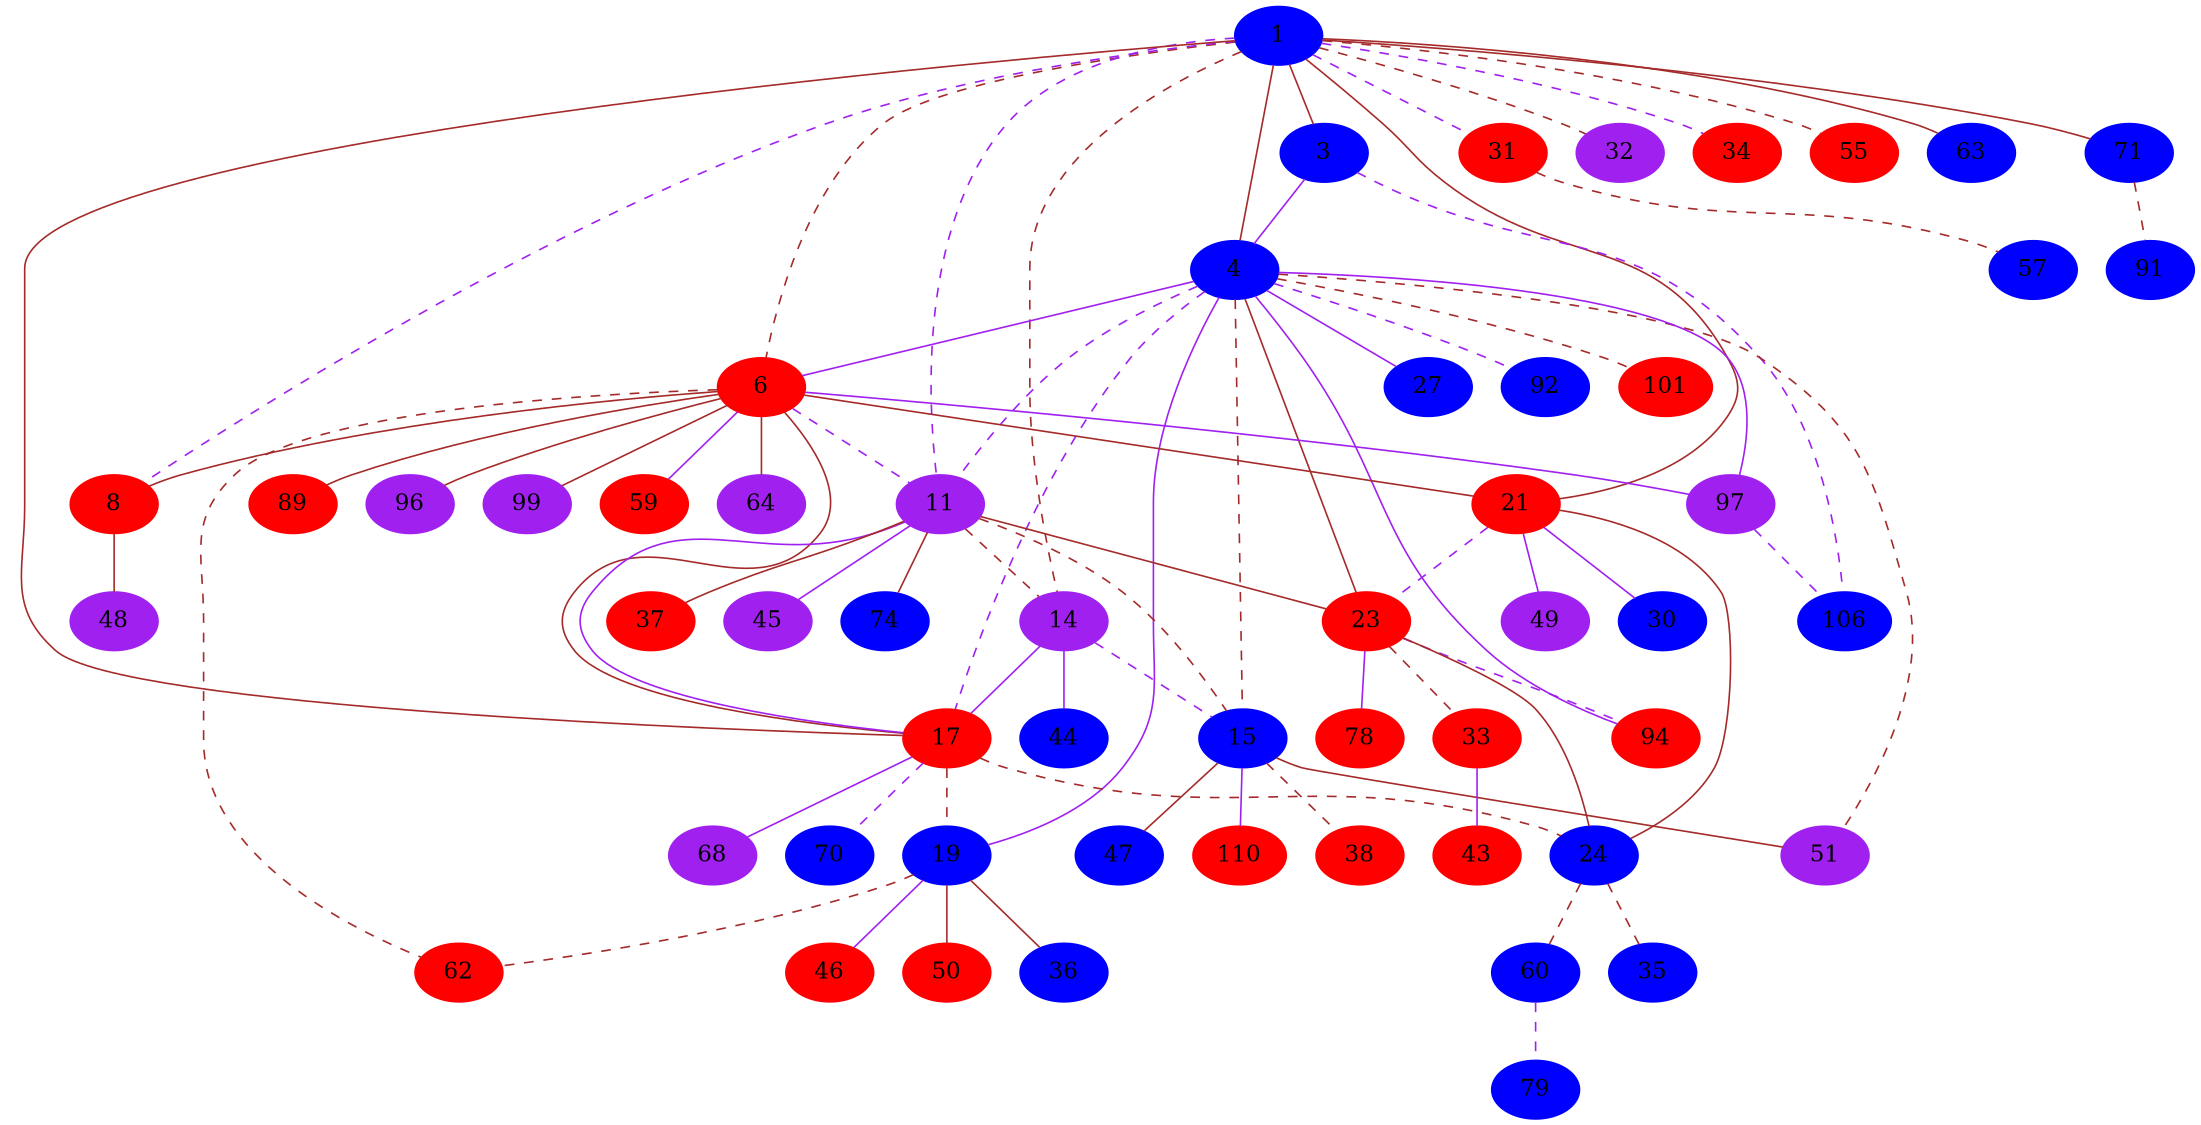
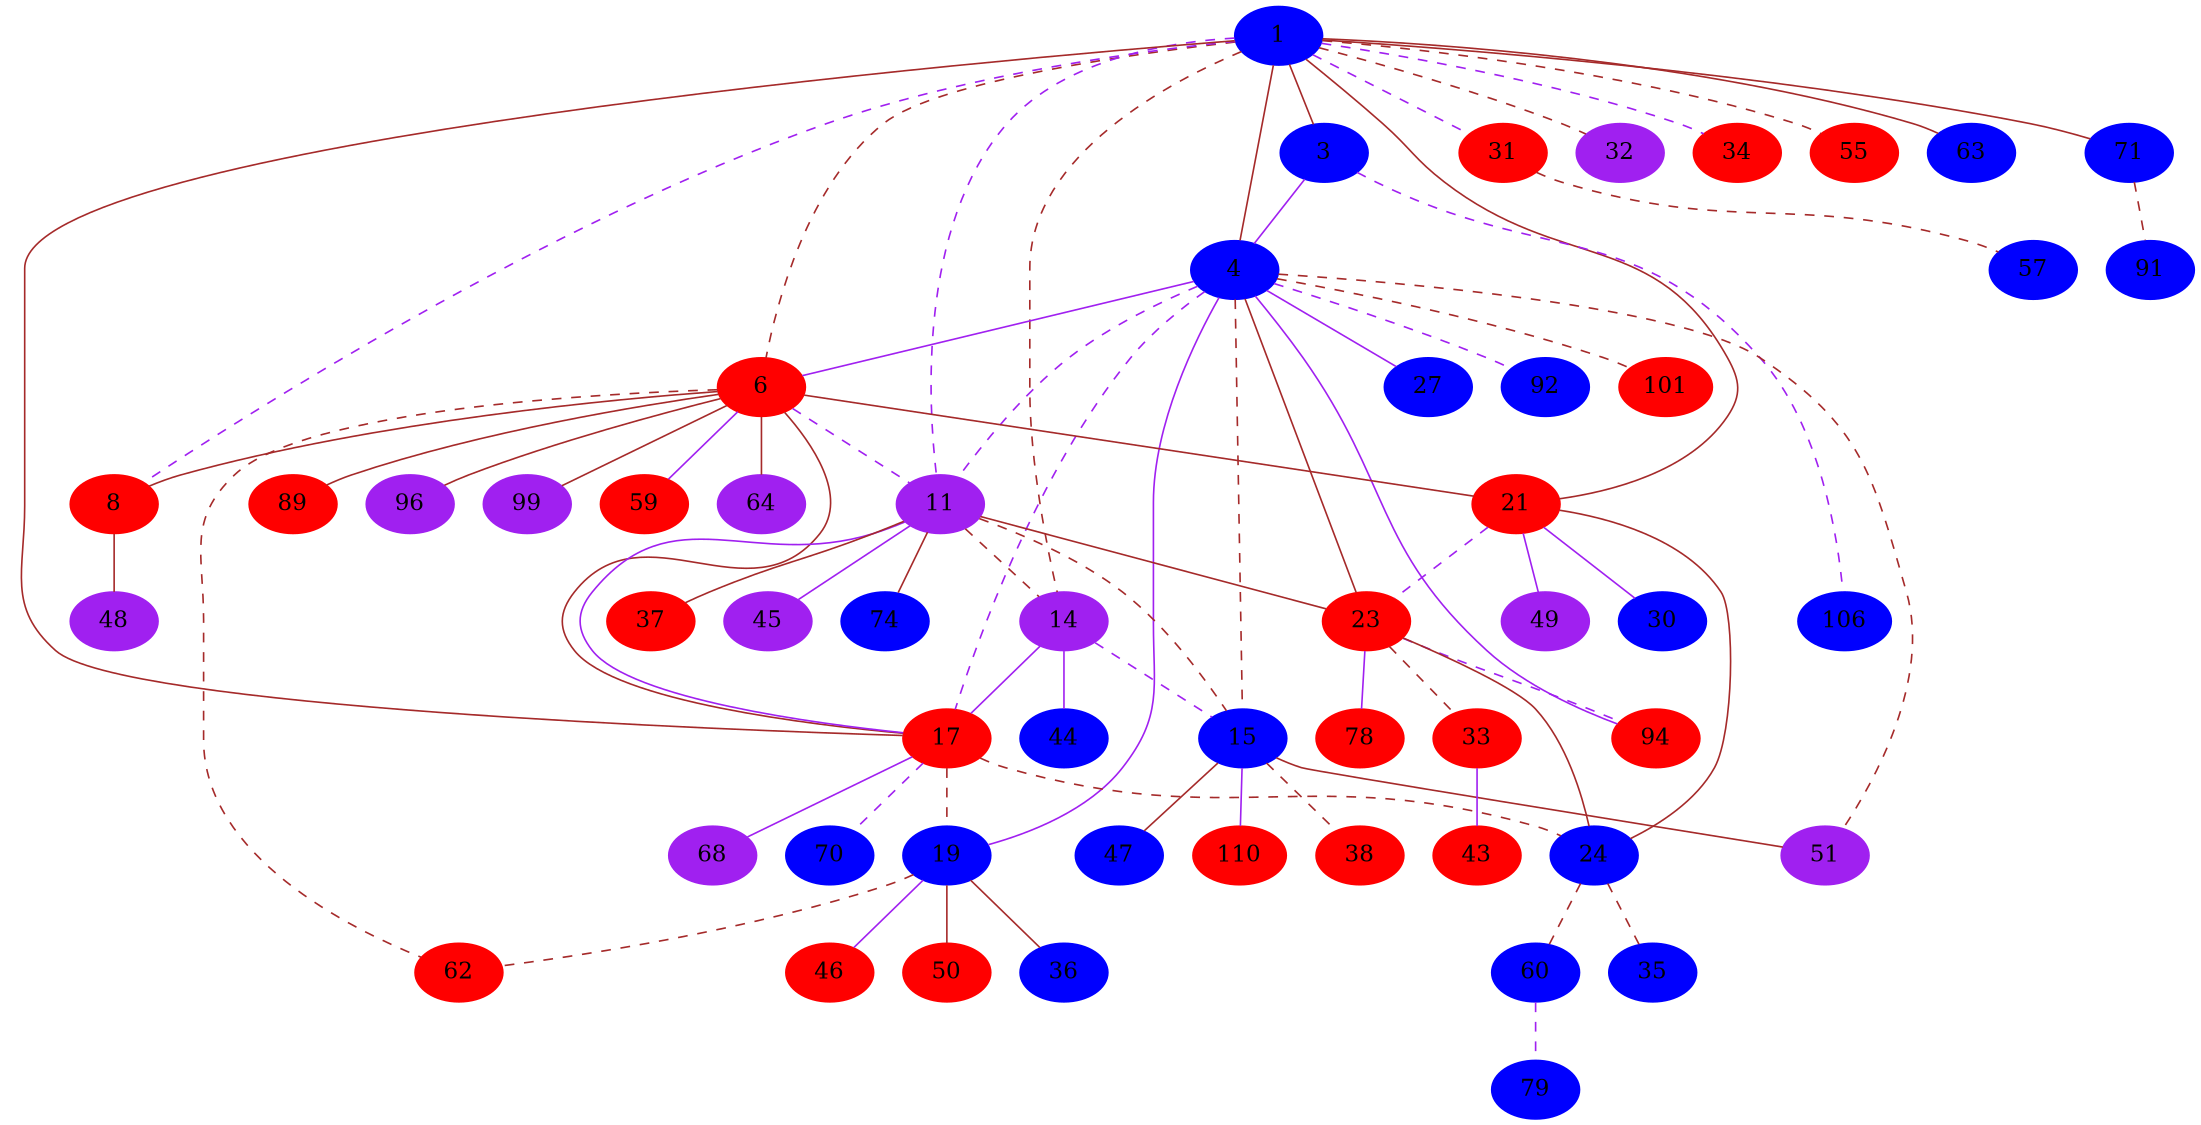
(1731, 504) -> none
